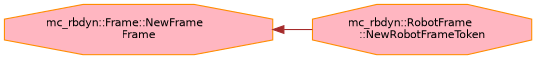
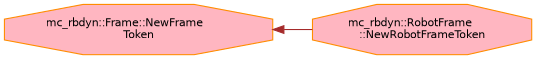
(139, 30) -> (139, 30)
